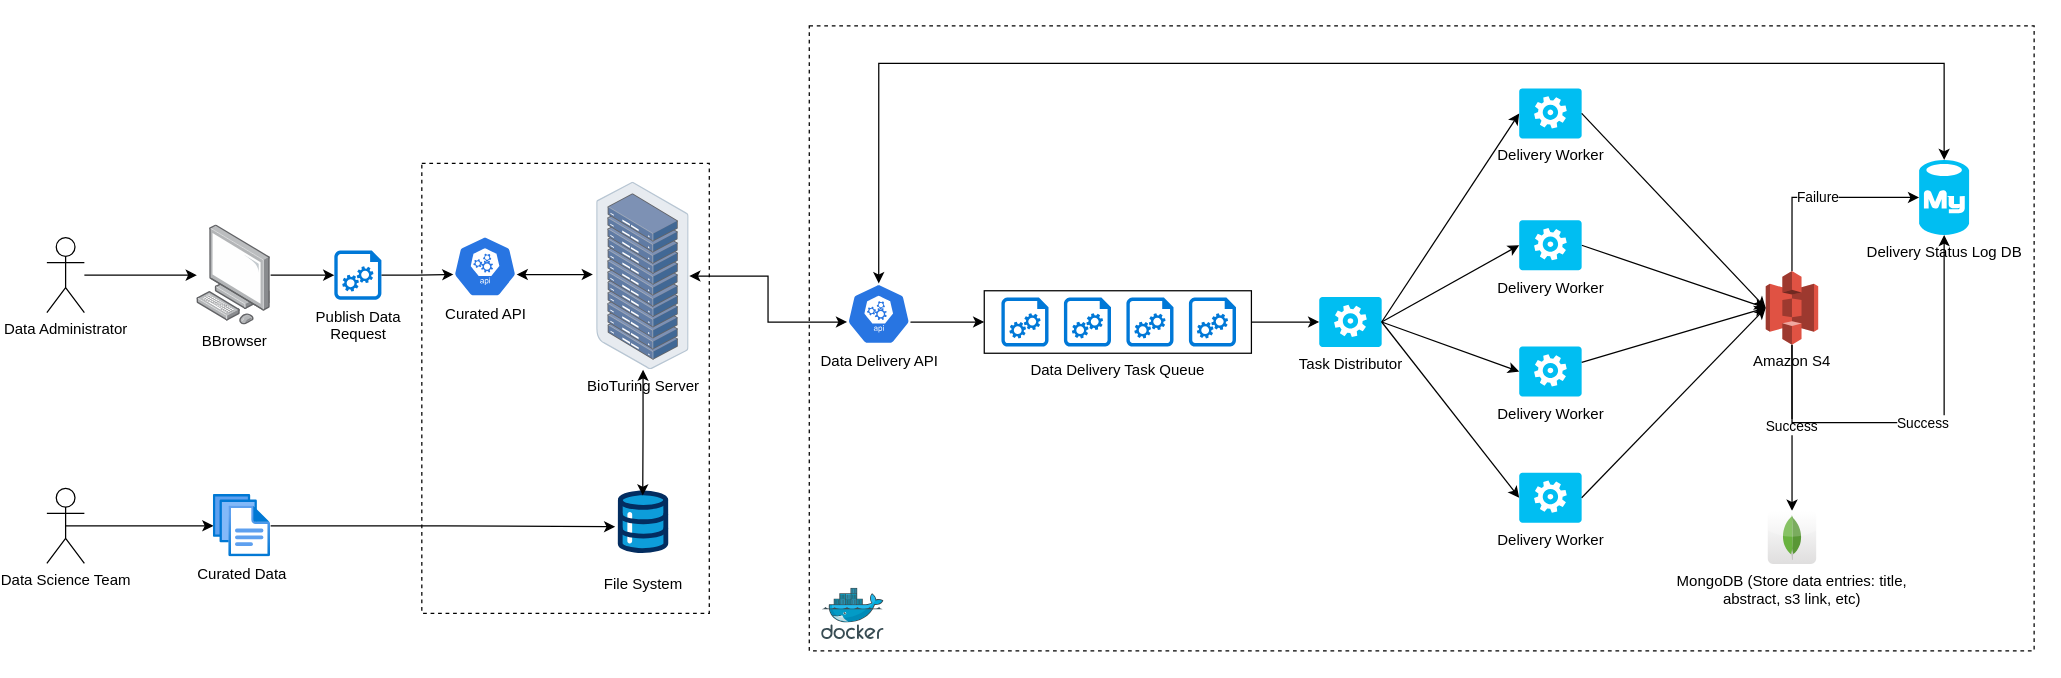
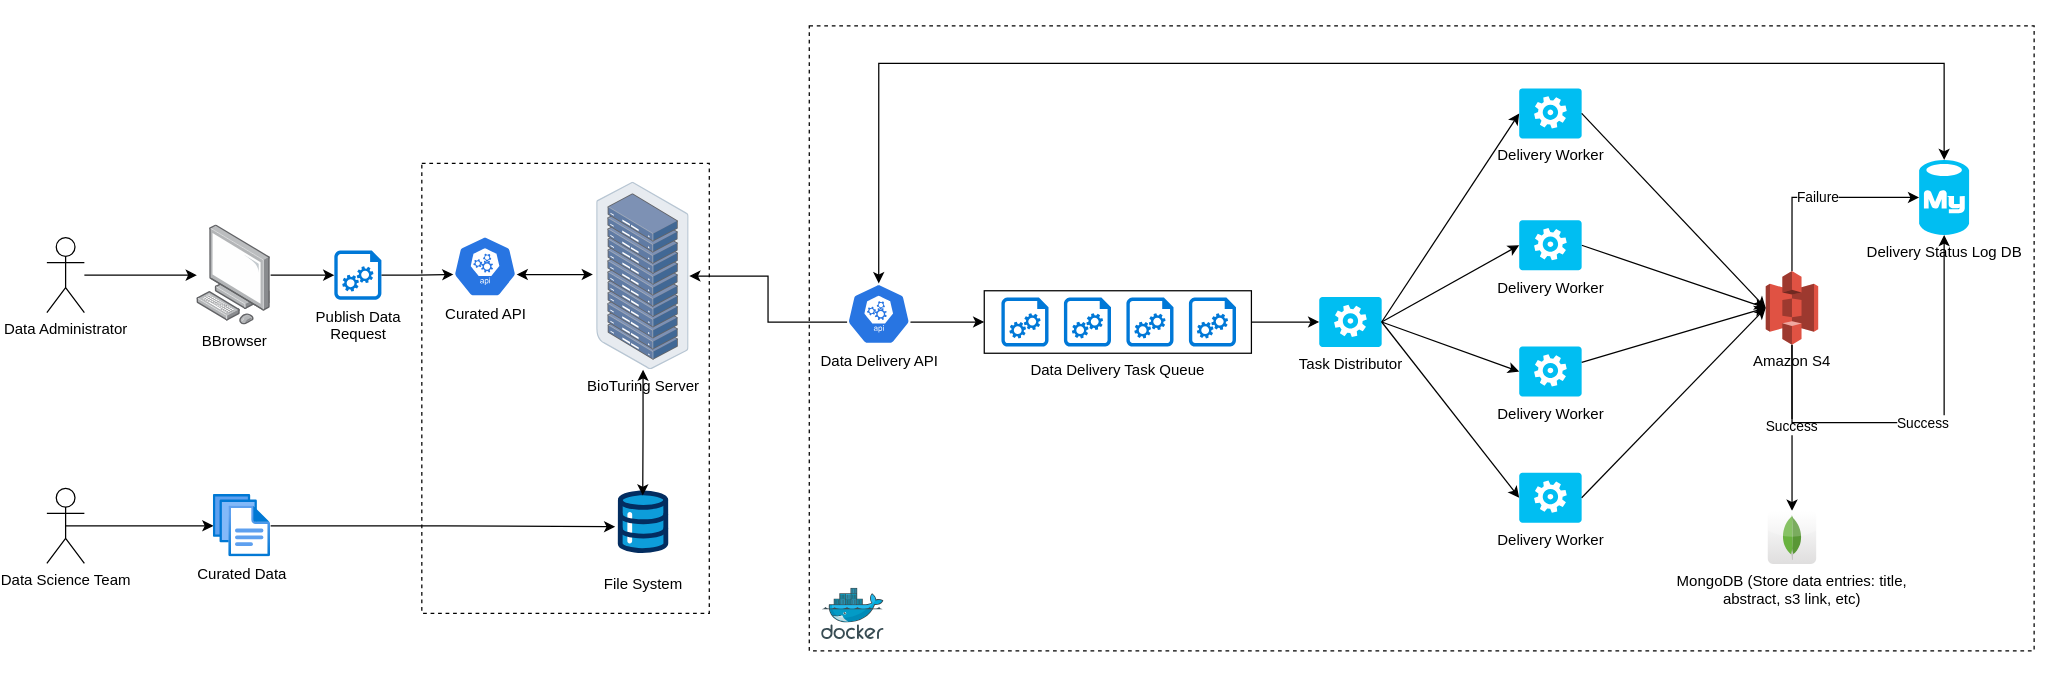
(837, 322) -> (840, 322)
